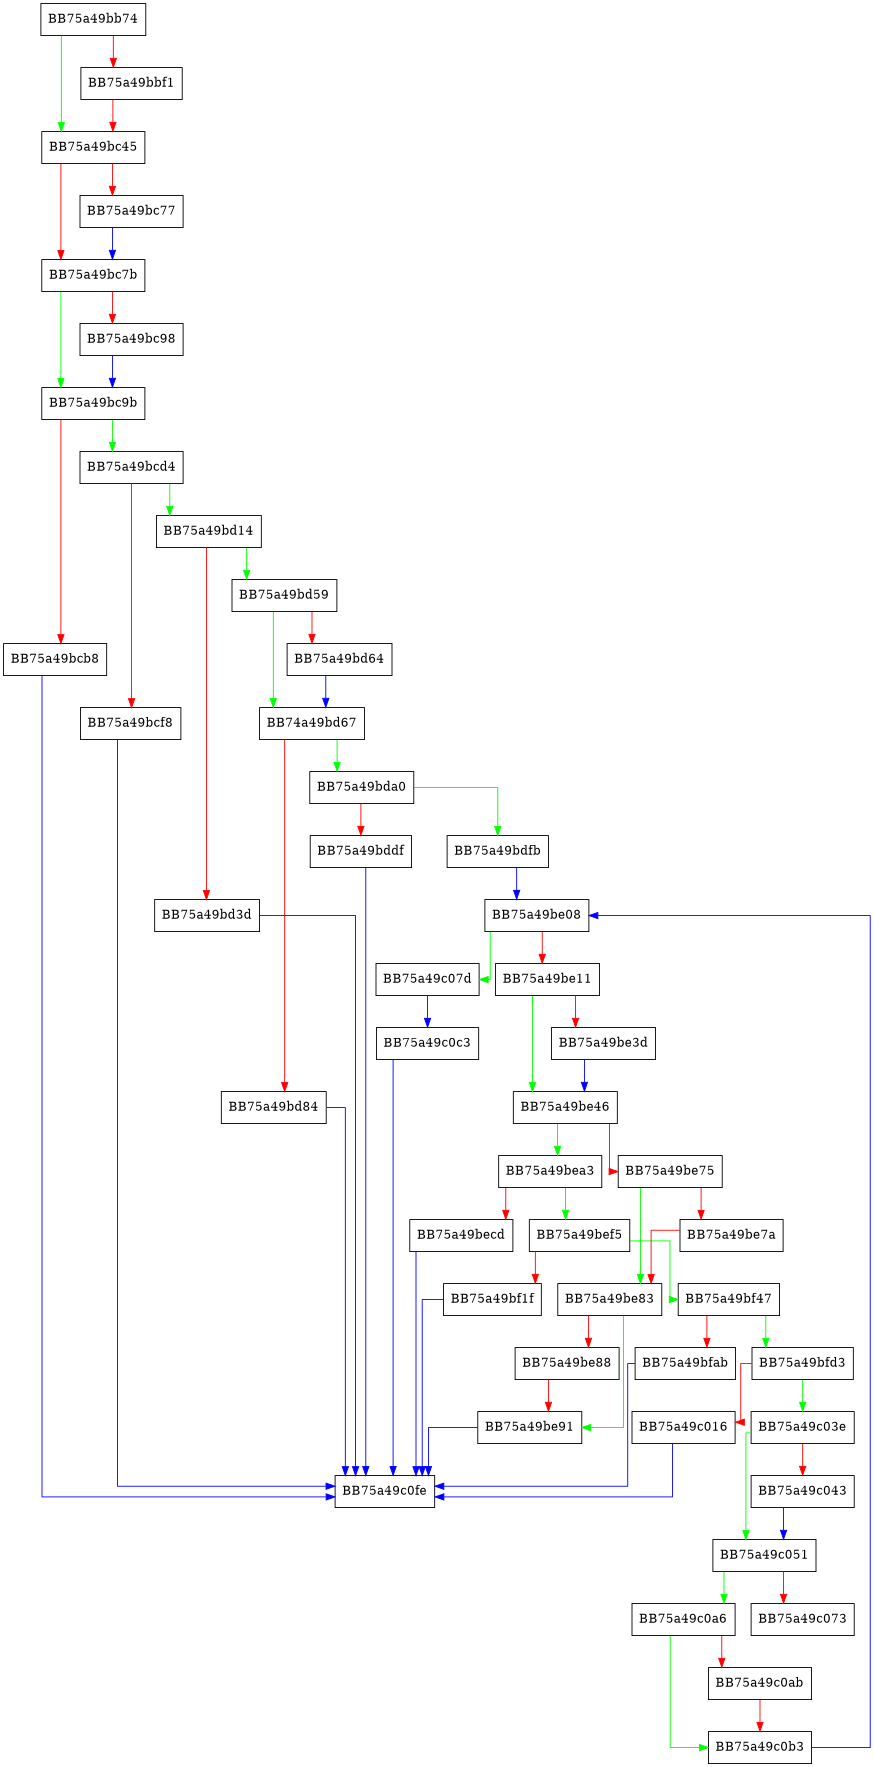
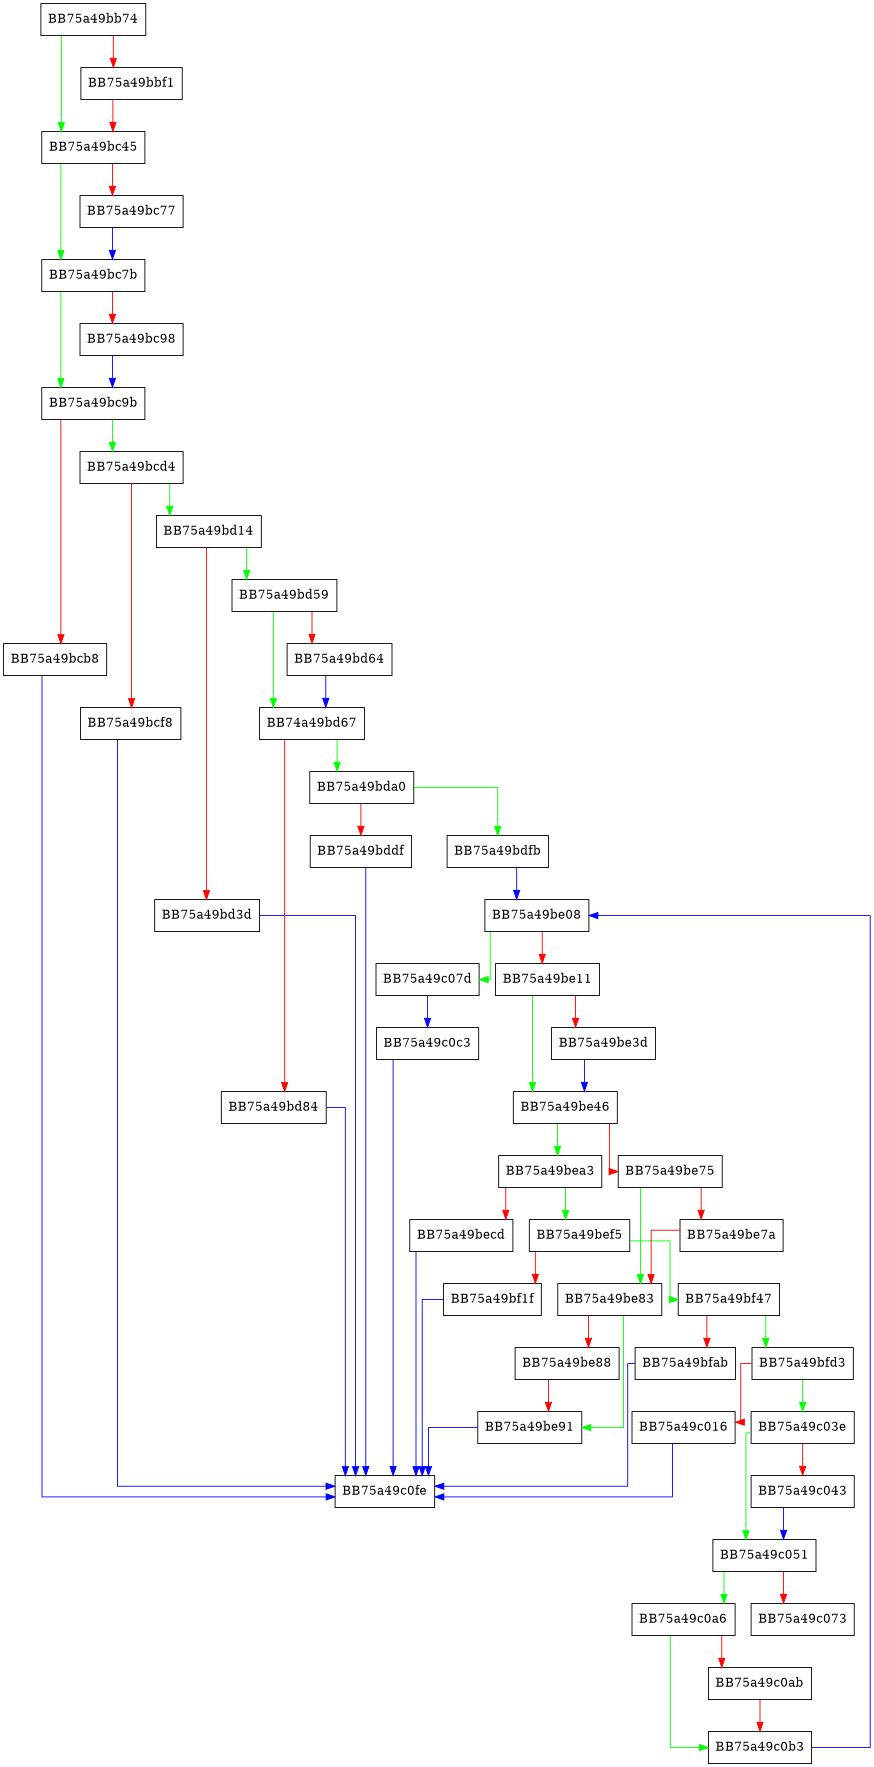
(61, 207) -> (61, 207)
